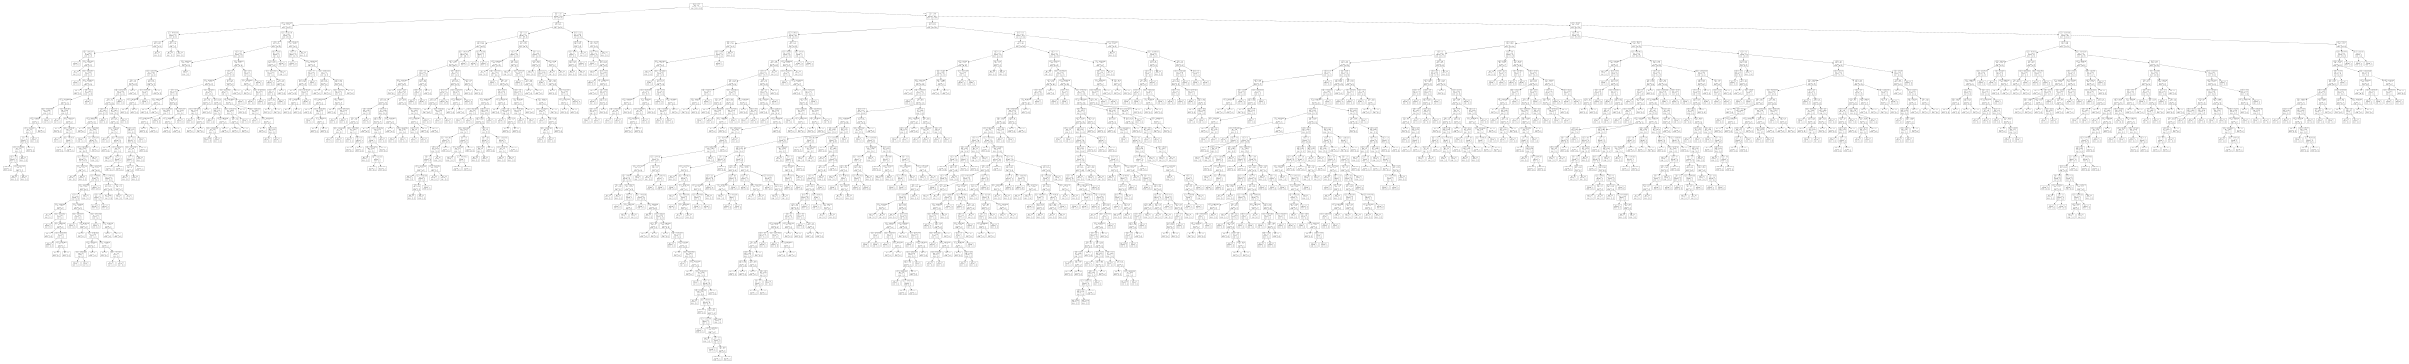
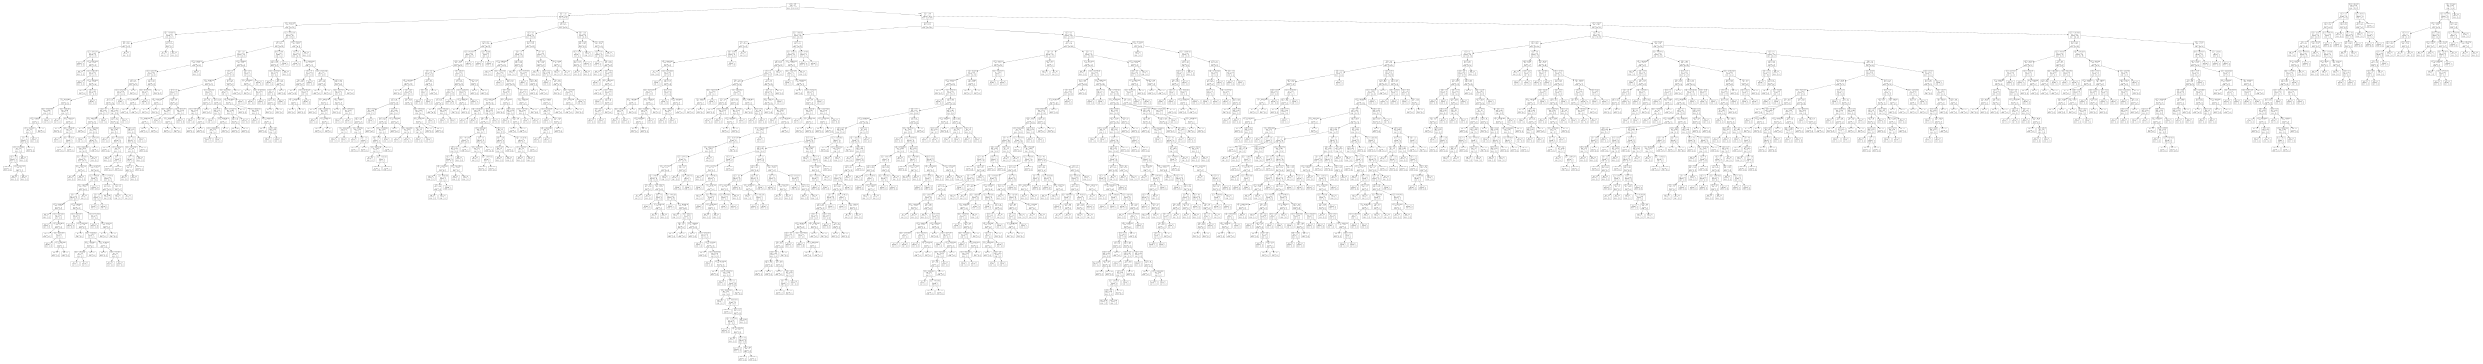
(2154, 64) -> none
